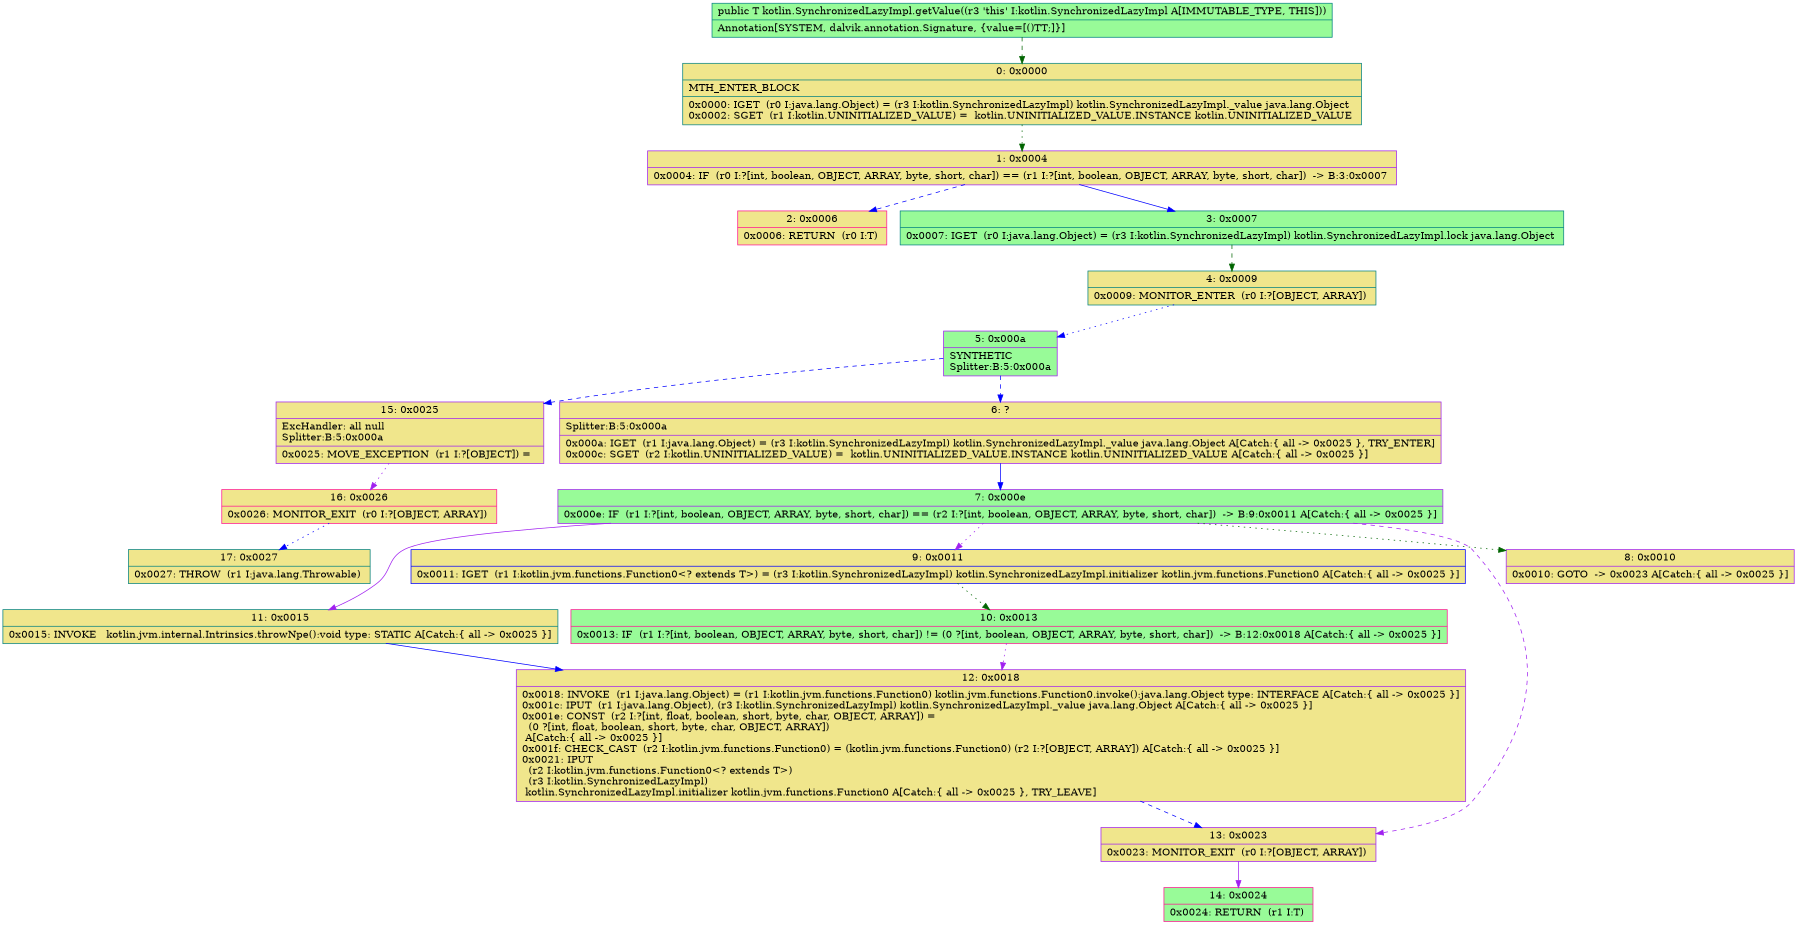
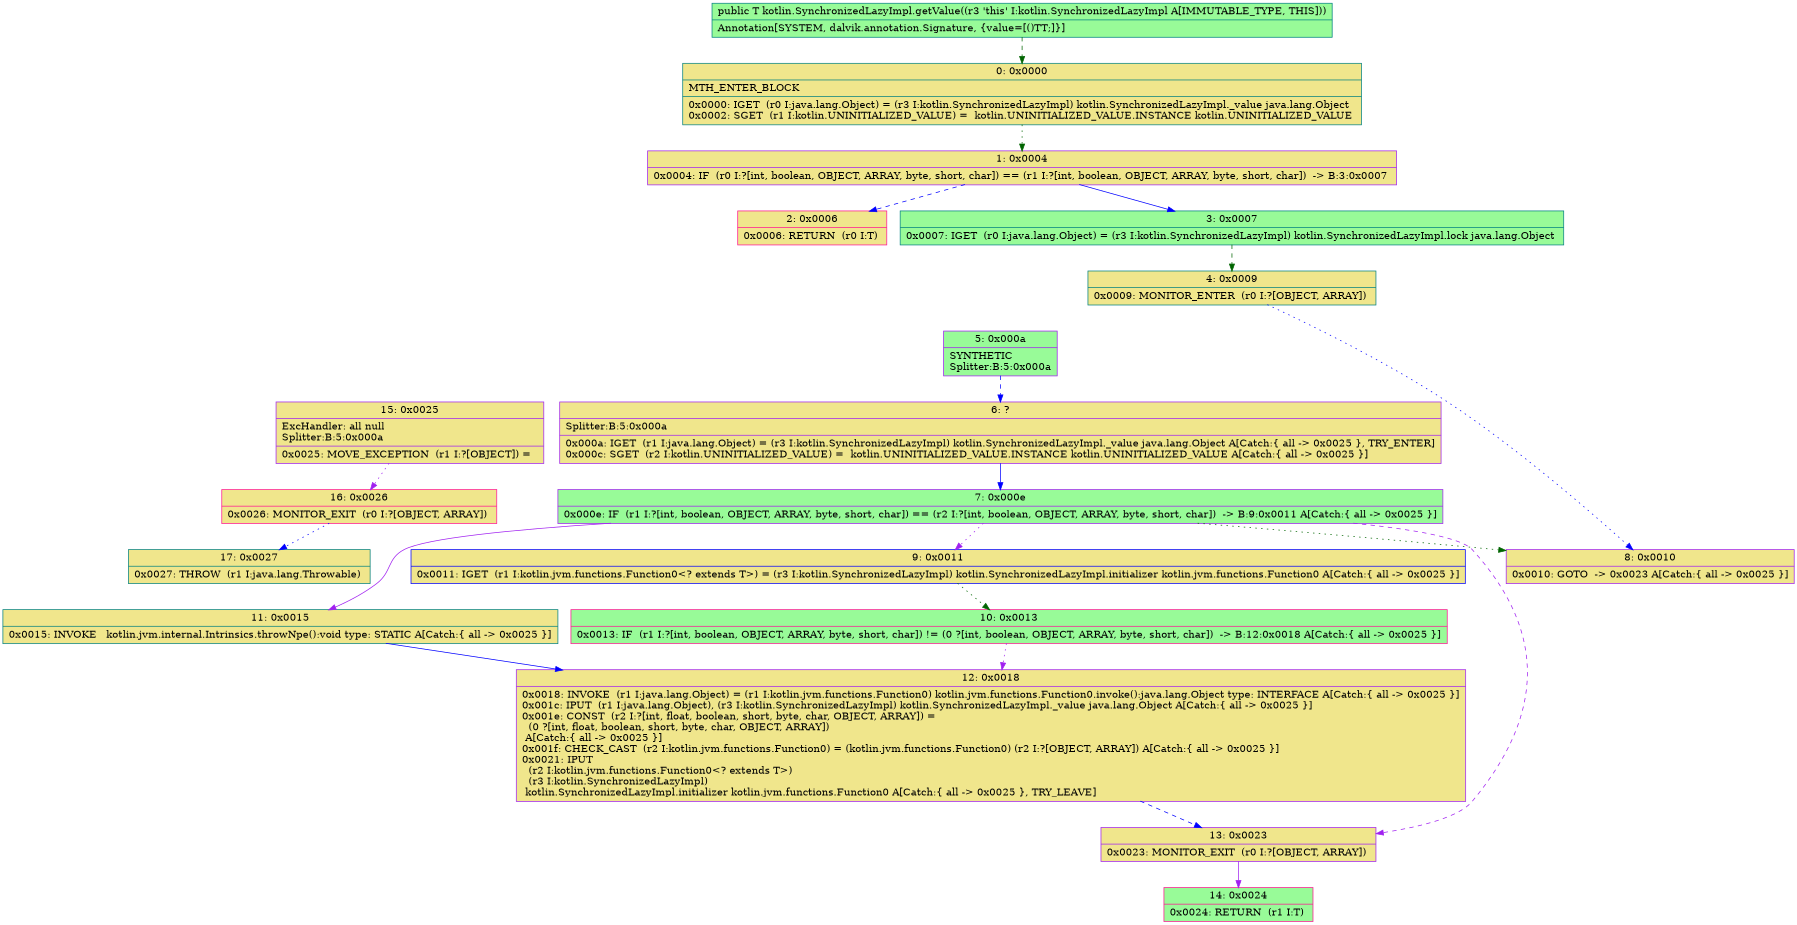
(1119, 320) -> (1458, 409)
(747, 377) -> none
